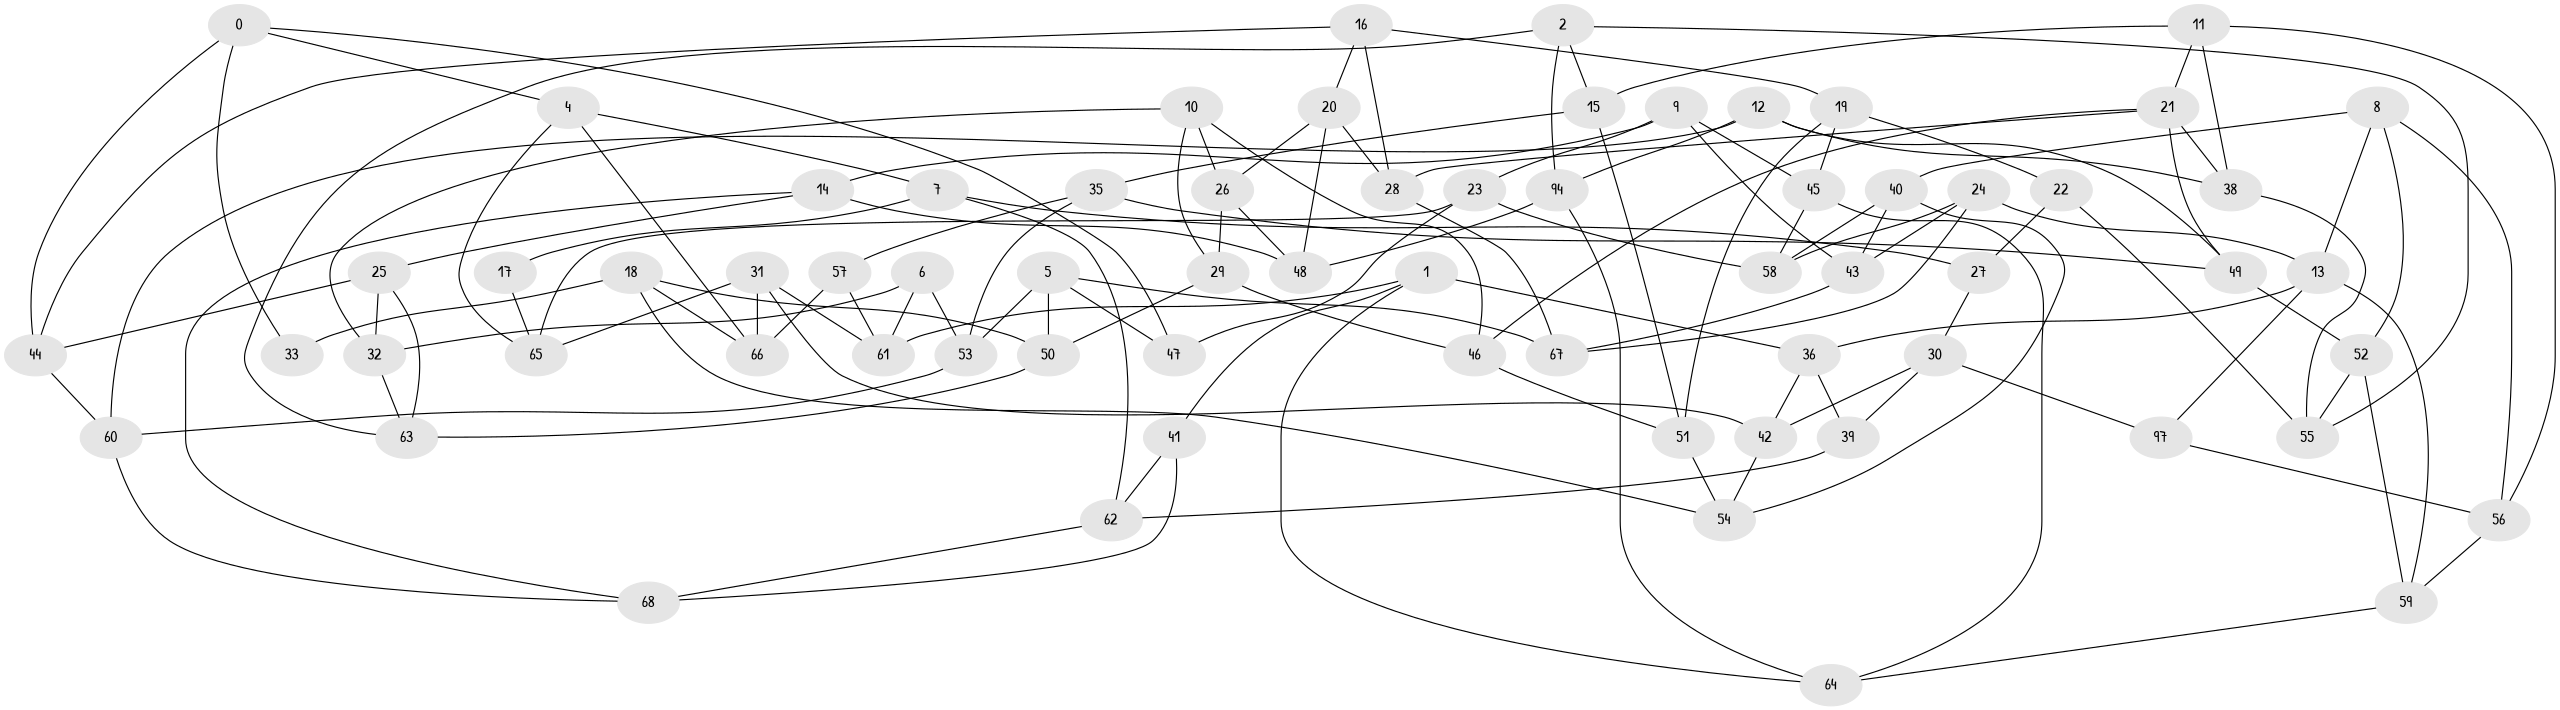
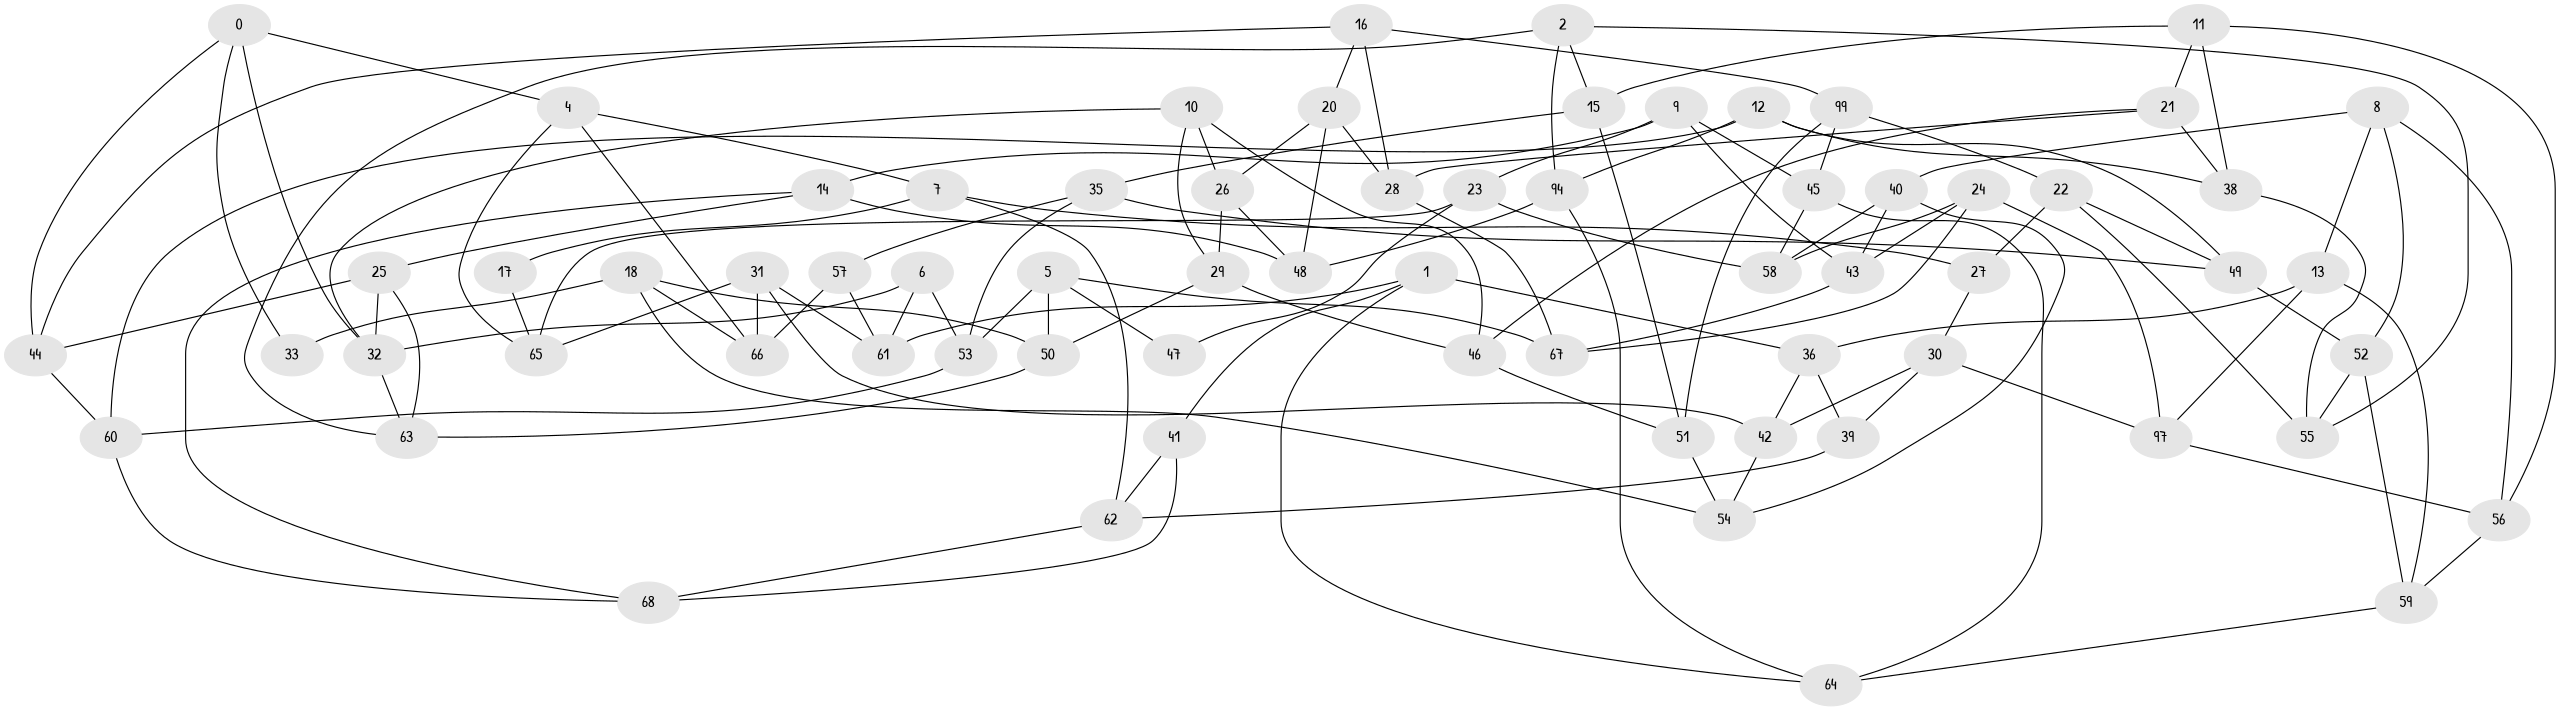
(756, 101) -> (286, 206)
(1841, 108) -> (1841, 108)
(2184, 196) -> (2148, 231)
(2148, 231) -> (2120, 280)
